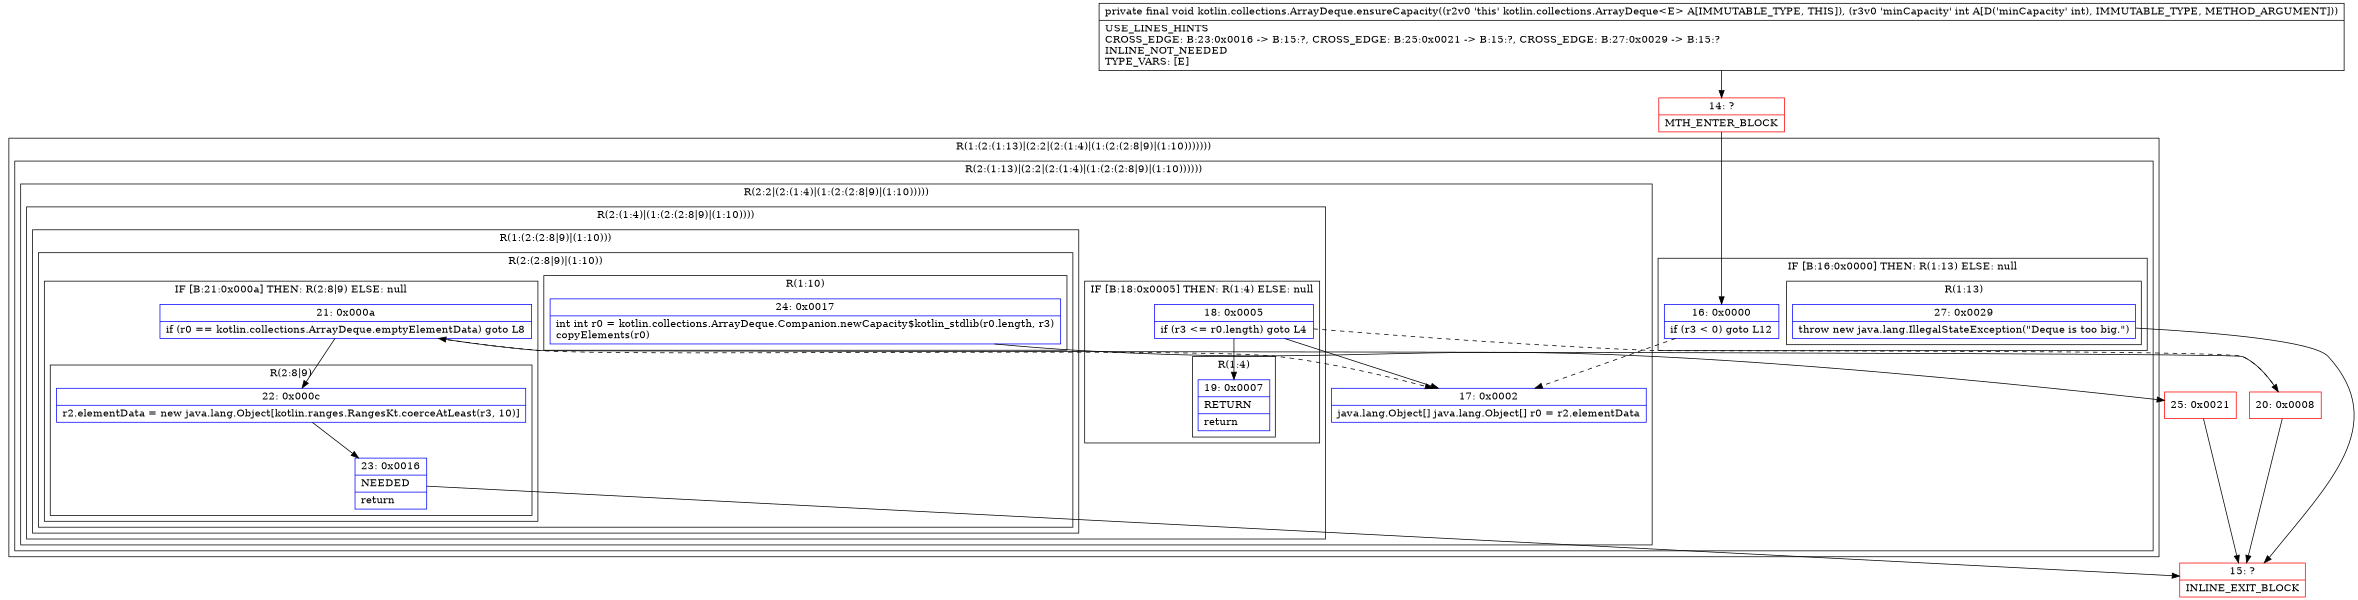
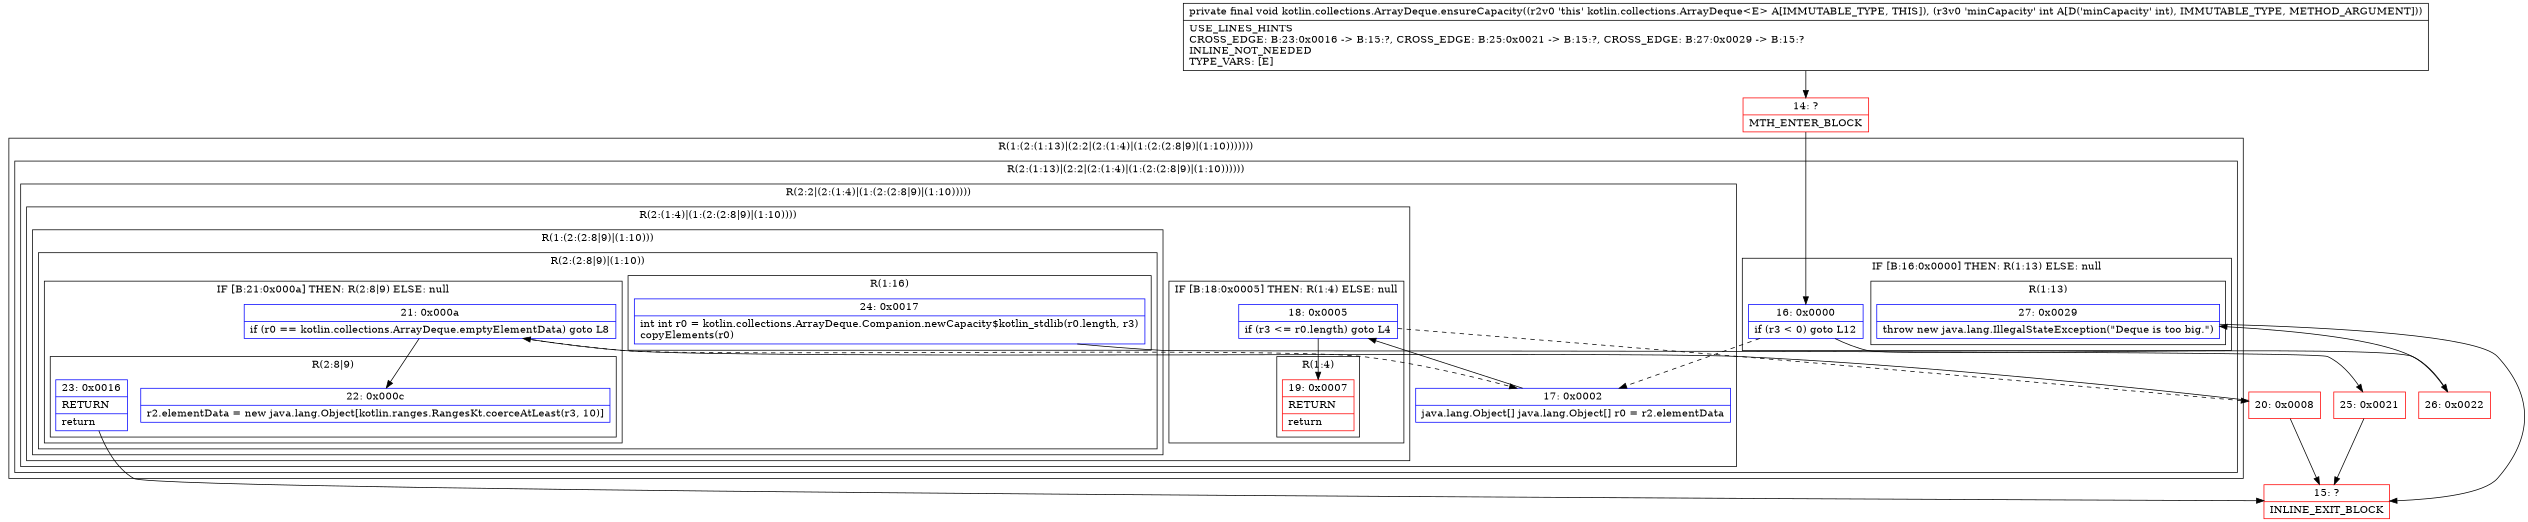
(805, 284) -> (890, 284)
(1358, 362) -> (1449, 365)
(1234, 405) -> (1318, 405)
none -> (2455, 405)
(332, 438) -> none
(386, 483) -> (86, 405)
